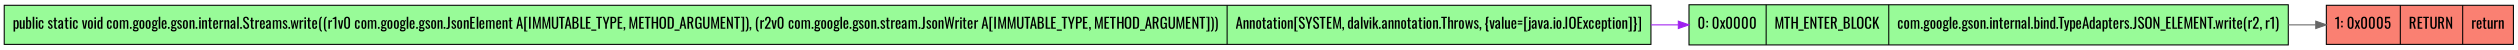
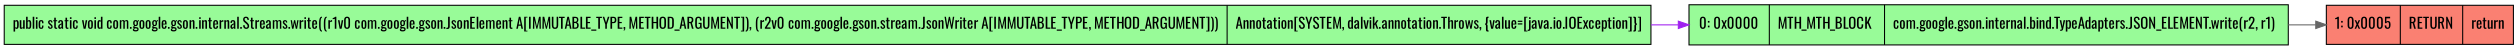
(1827, 24) -> (1825, 24)
